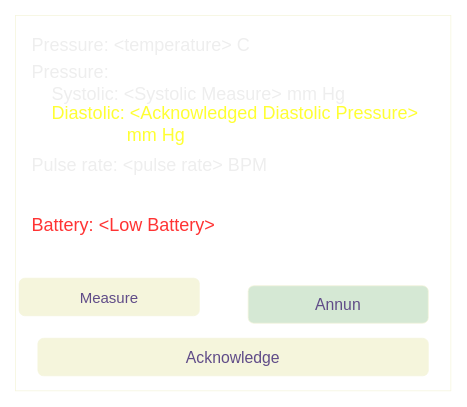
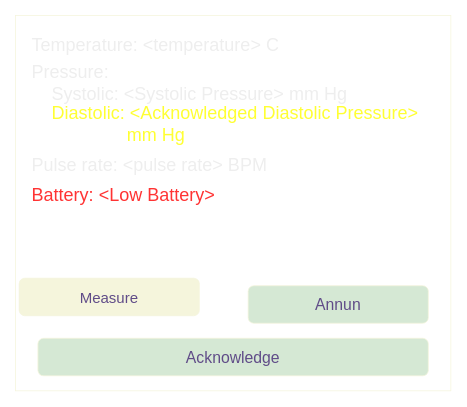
(151, 45) -> (159, 45)
(182, 83) -> (187, 83)
(124, 225) -> (124, 195)
(233, 357) -> (233, 357)
